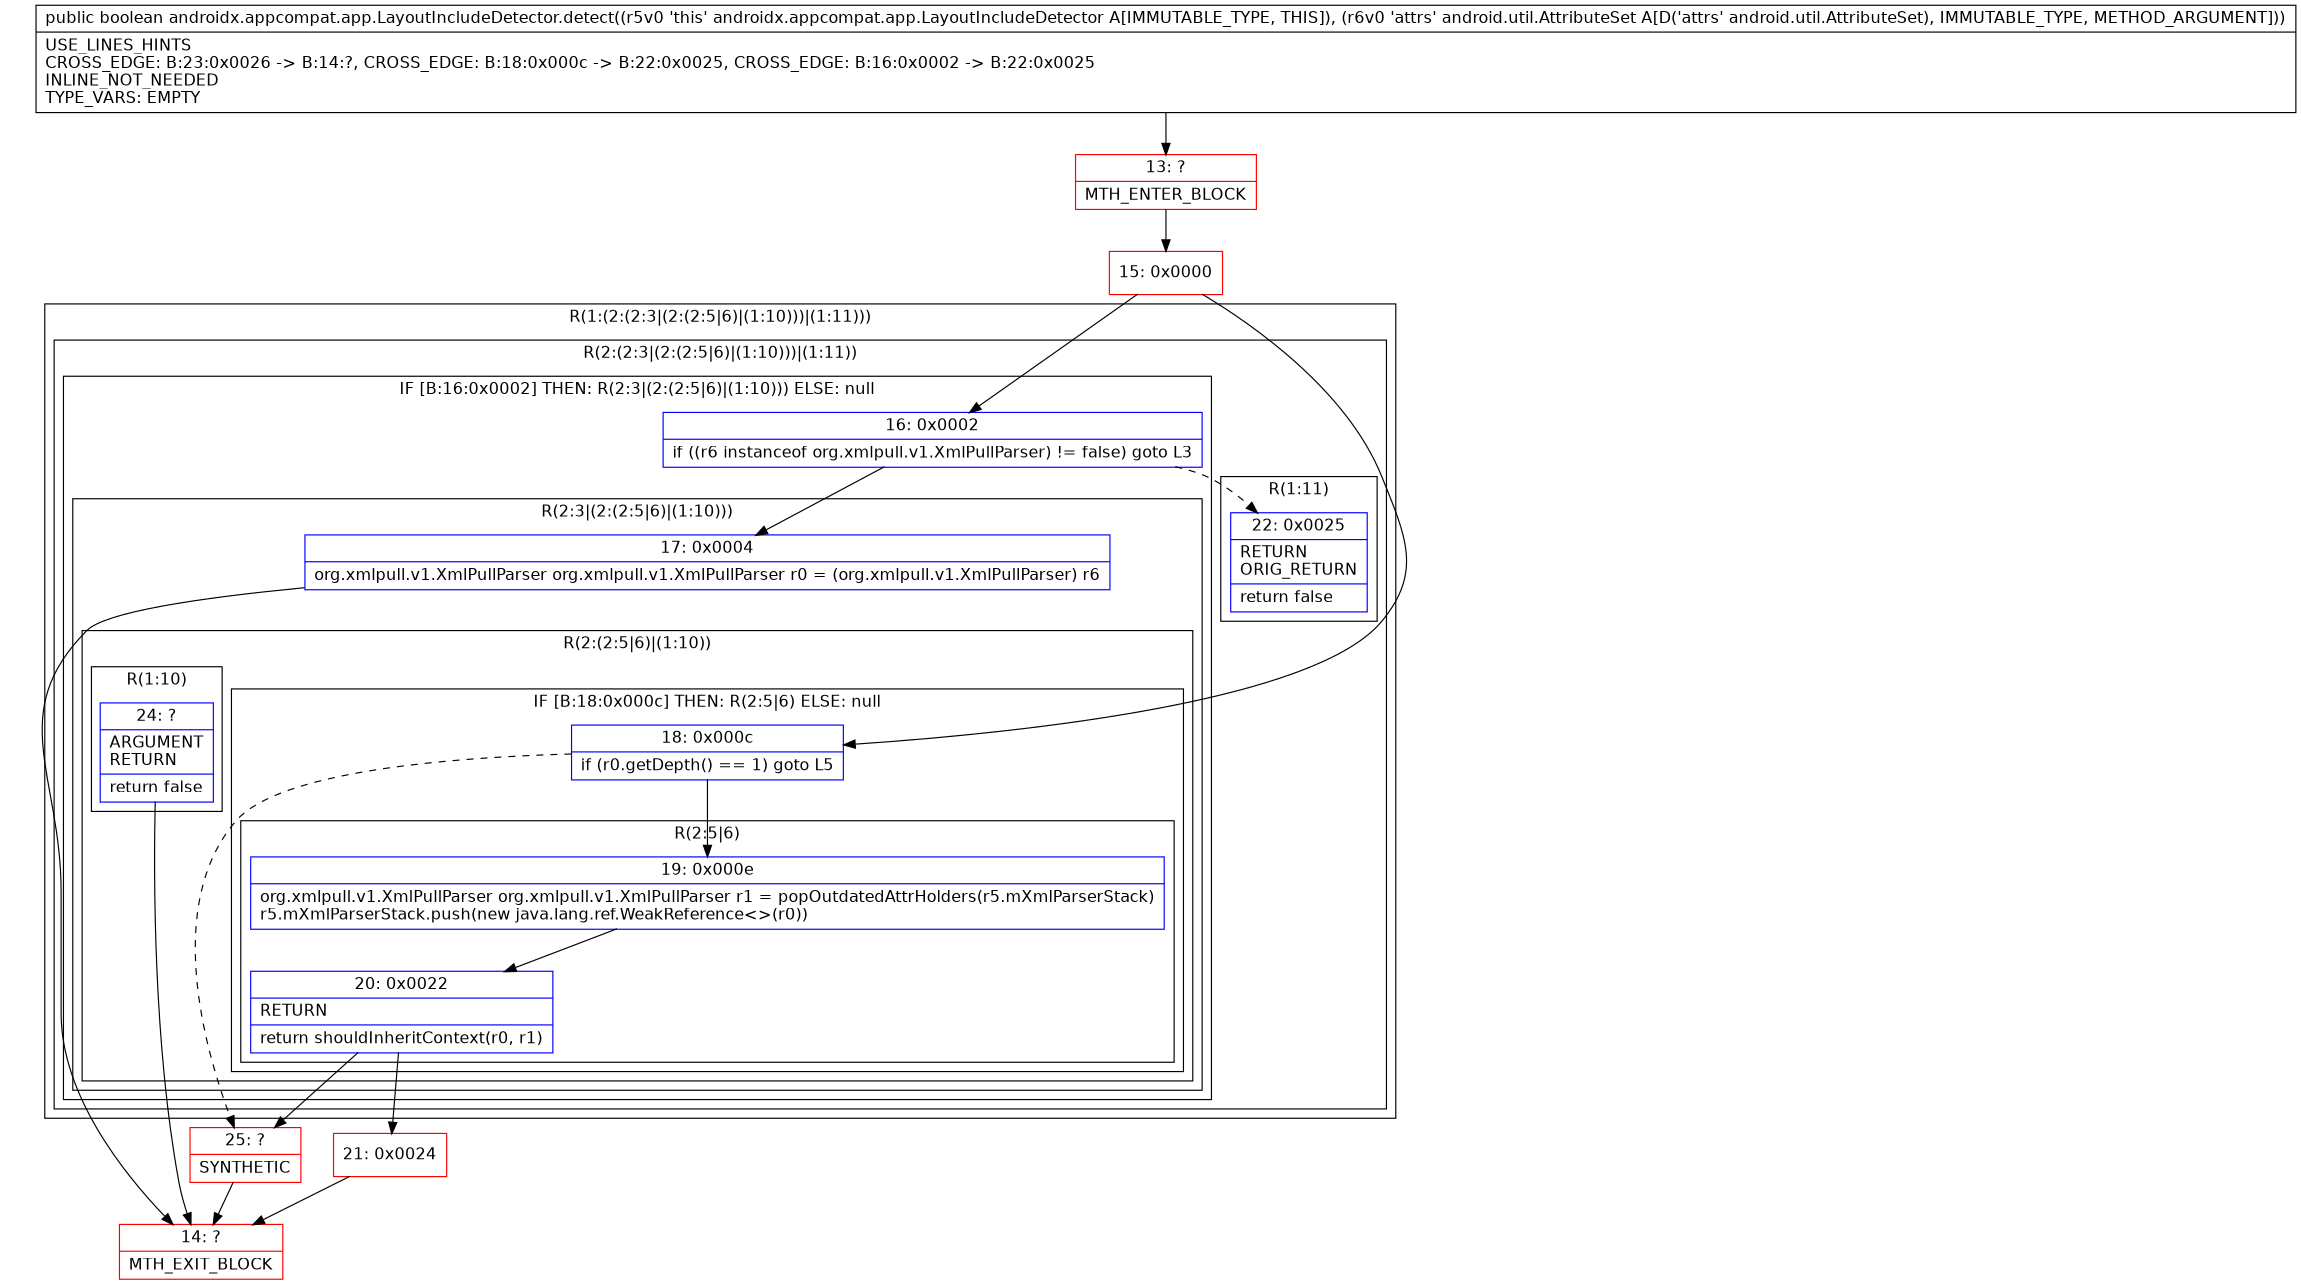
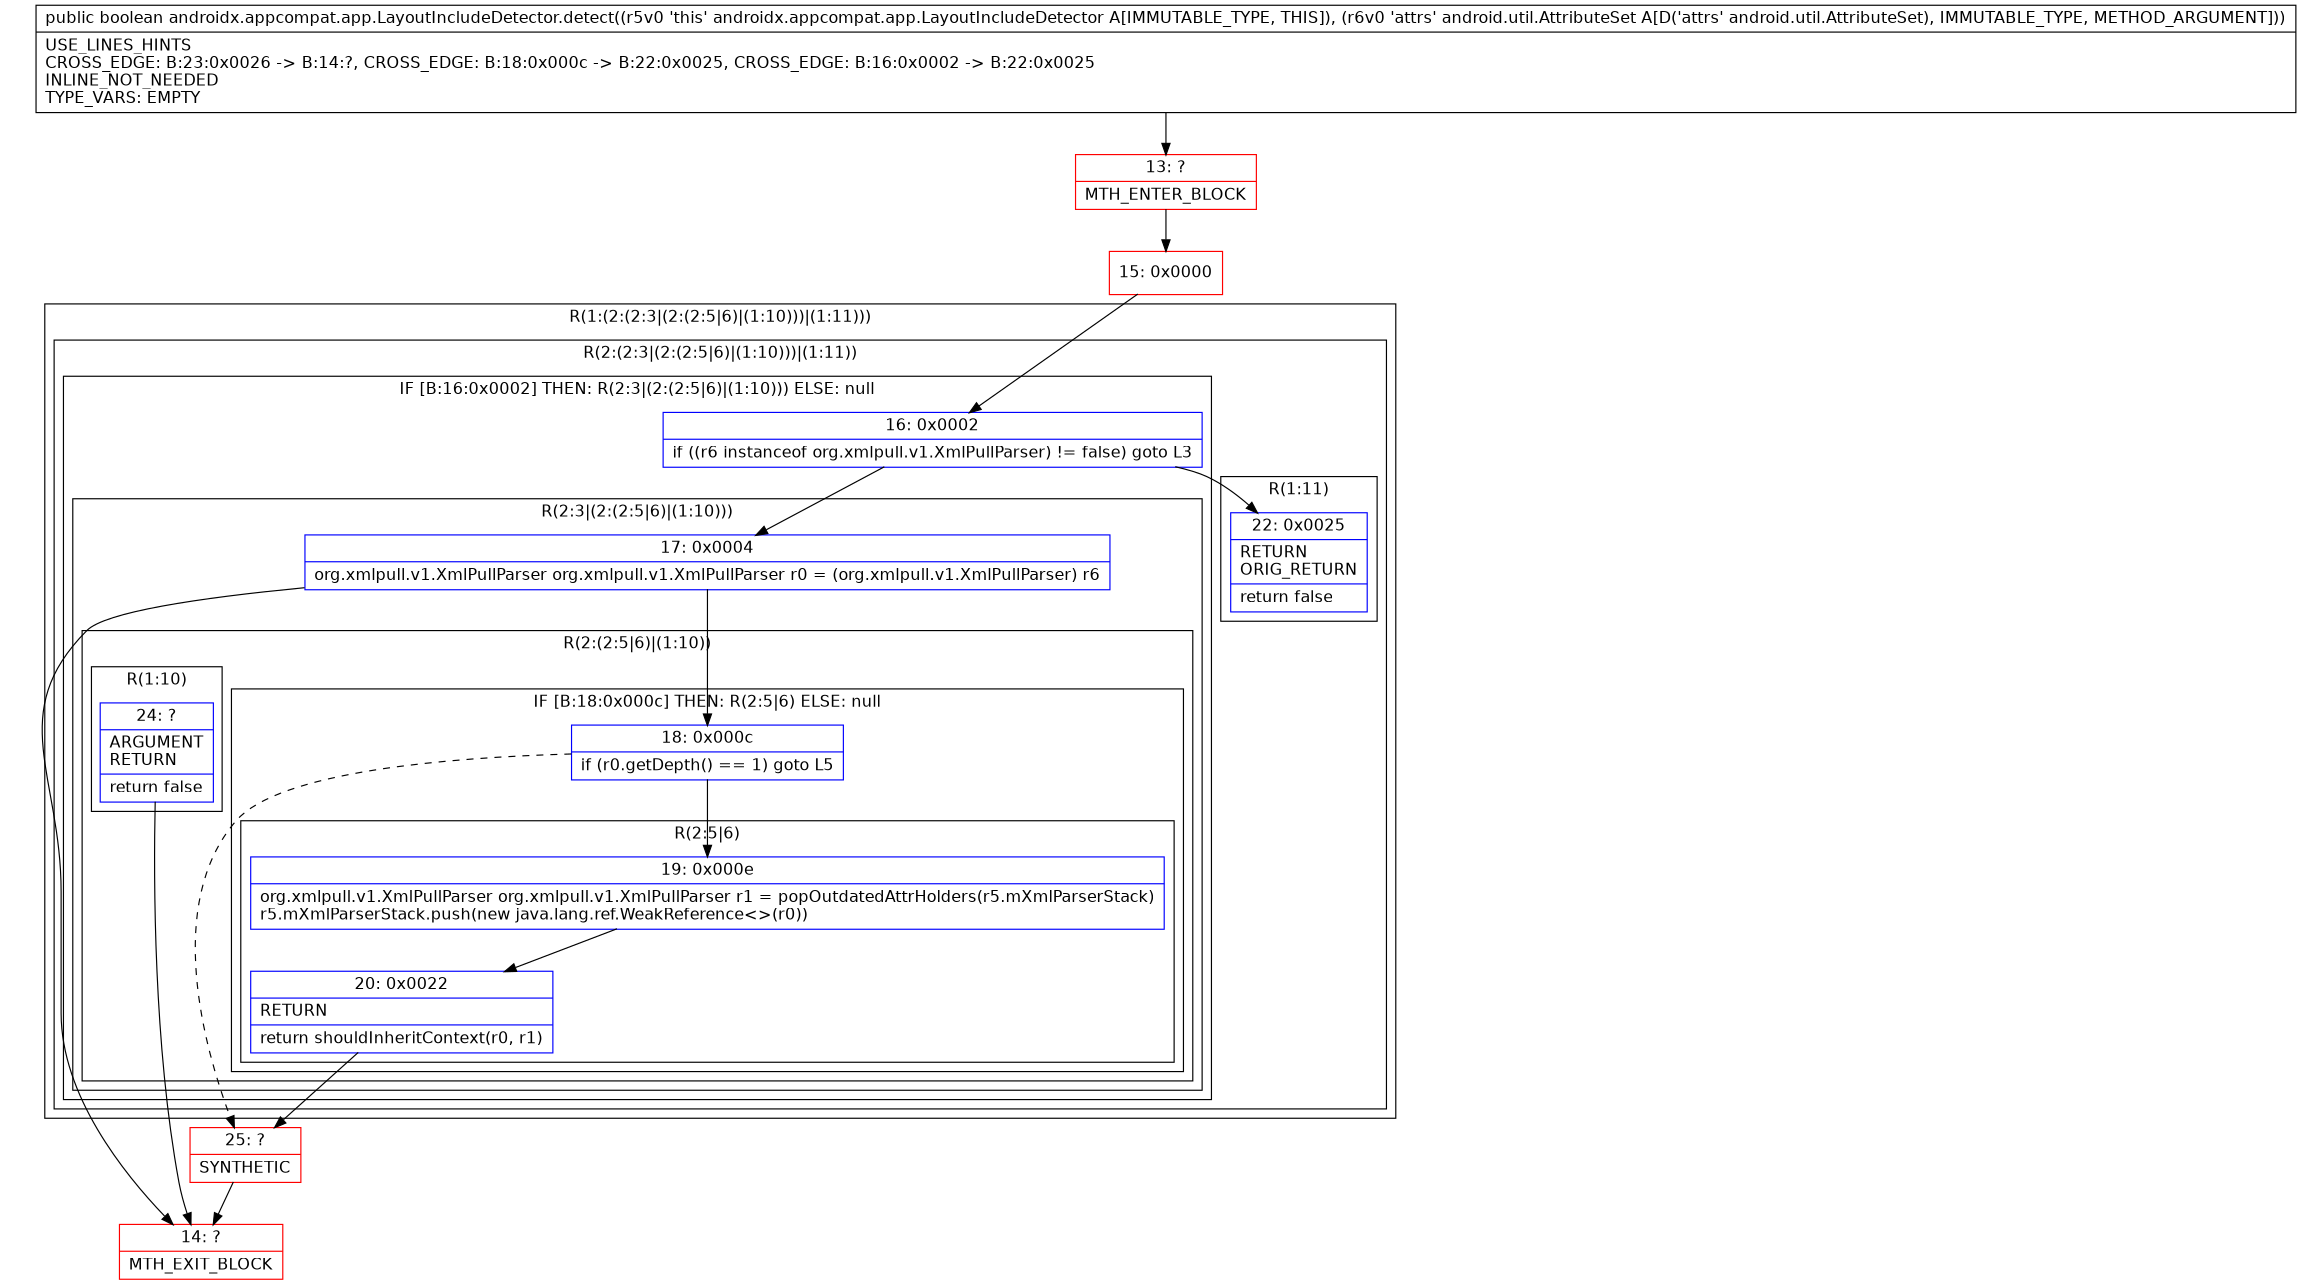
(1203, 475) -> (1203, 475)
(1327, 658) -> (707, 652)
(390, 1155) -> none
